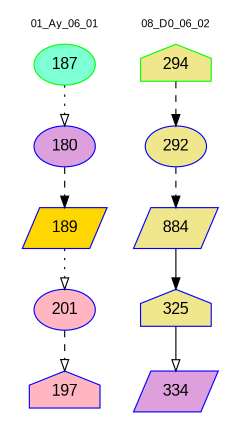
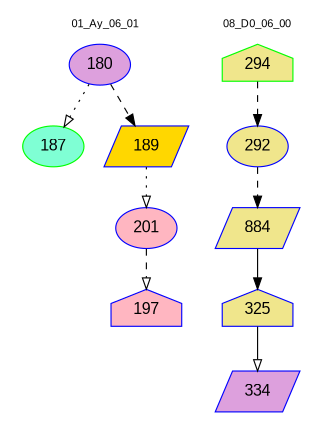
(176, 24) -> (258, 24)
(65, 100) -> (79, 101)
